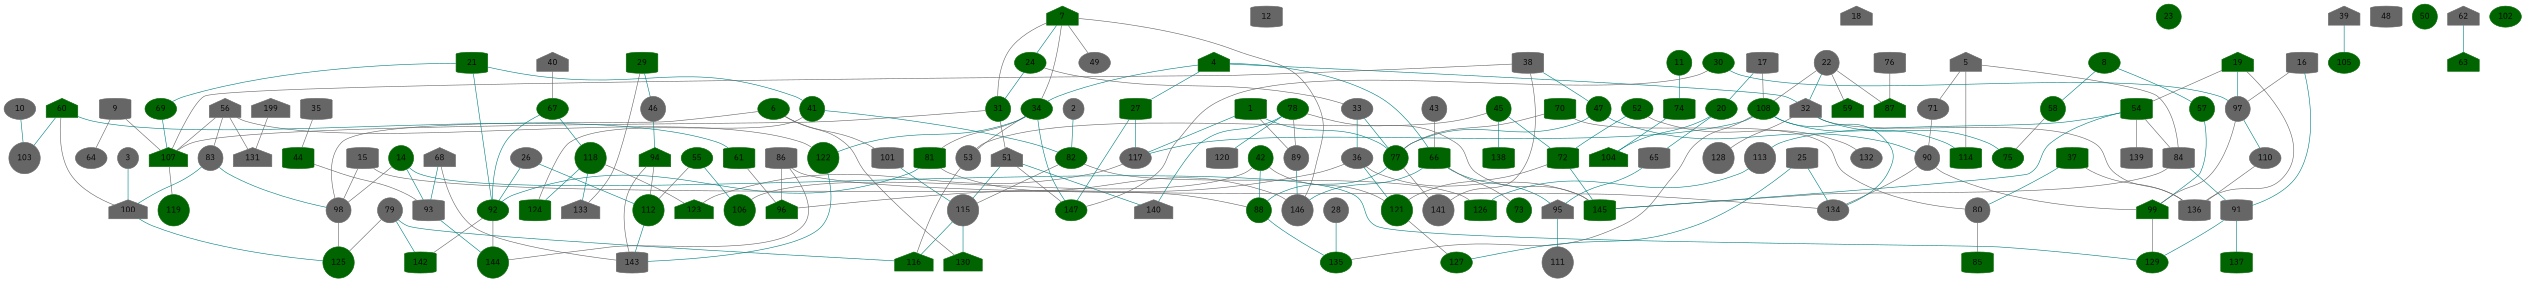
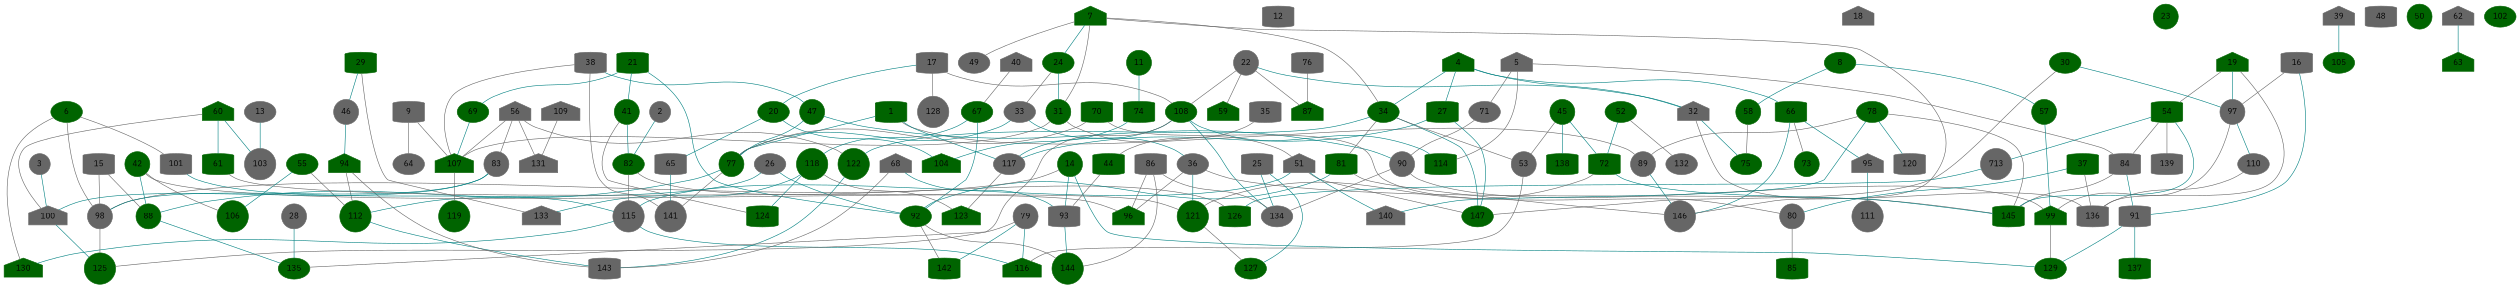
(20, 109) -> (260, 112)
(271, 109) -> (561, 112)
(1434, 109) -> none
(1773, 127) -> (933, 85)
(1760, 158) -> (1996, 164)
(1599, 186) -> (671, 188)
